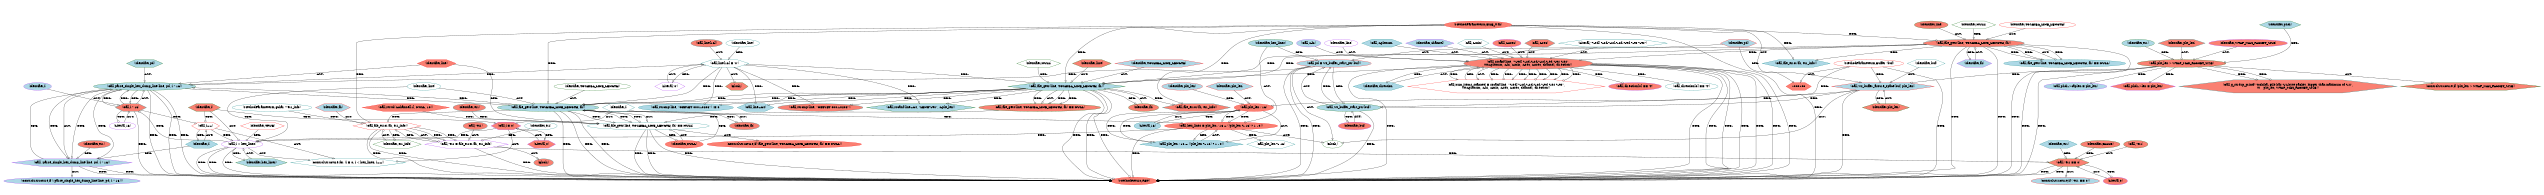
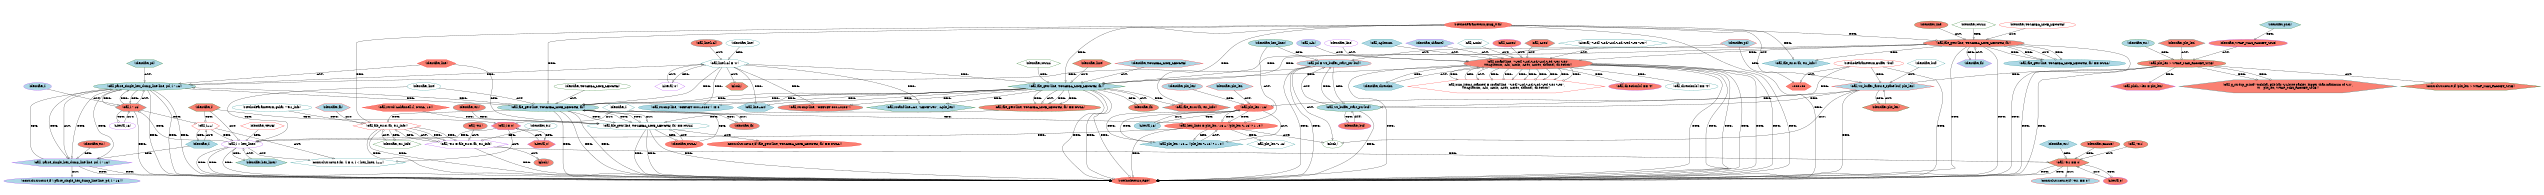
(2269, 56) -> (2265, 34)
(2075, 86) -> none
